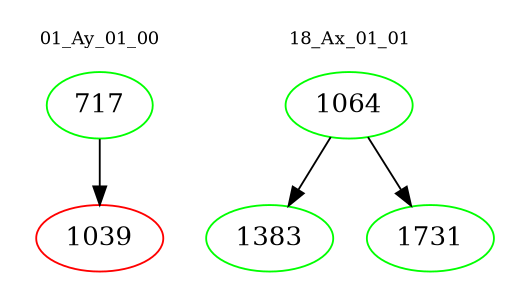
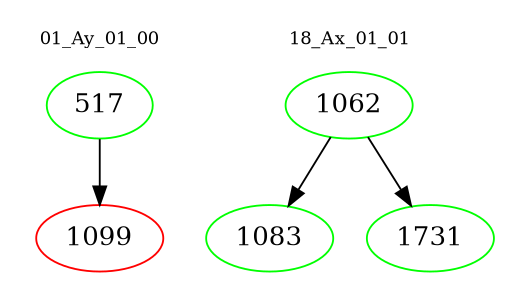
(100, 105) -> (100, 105)
(349, 105) -> (349, 105)
(100, 238) -> (100, 238)
(270, 238) -> (270, 238)
